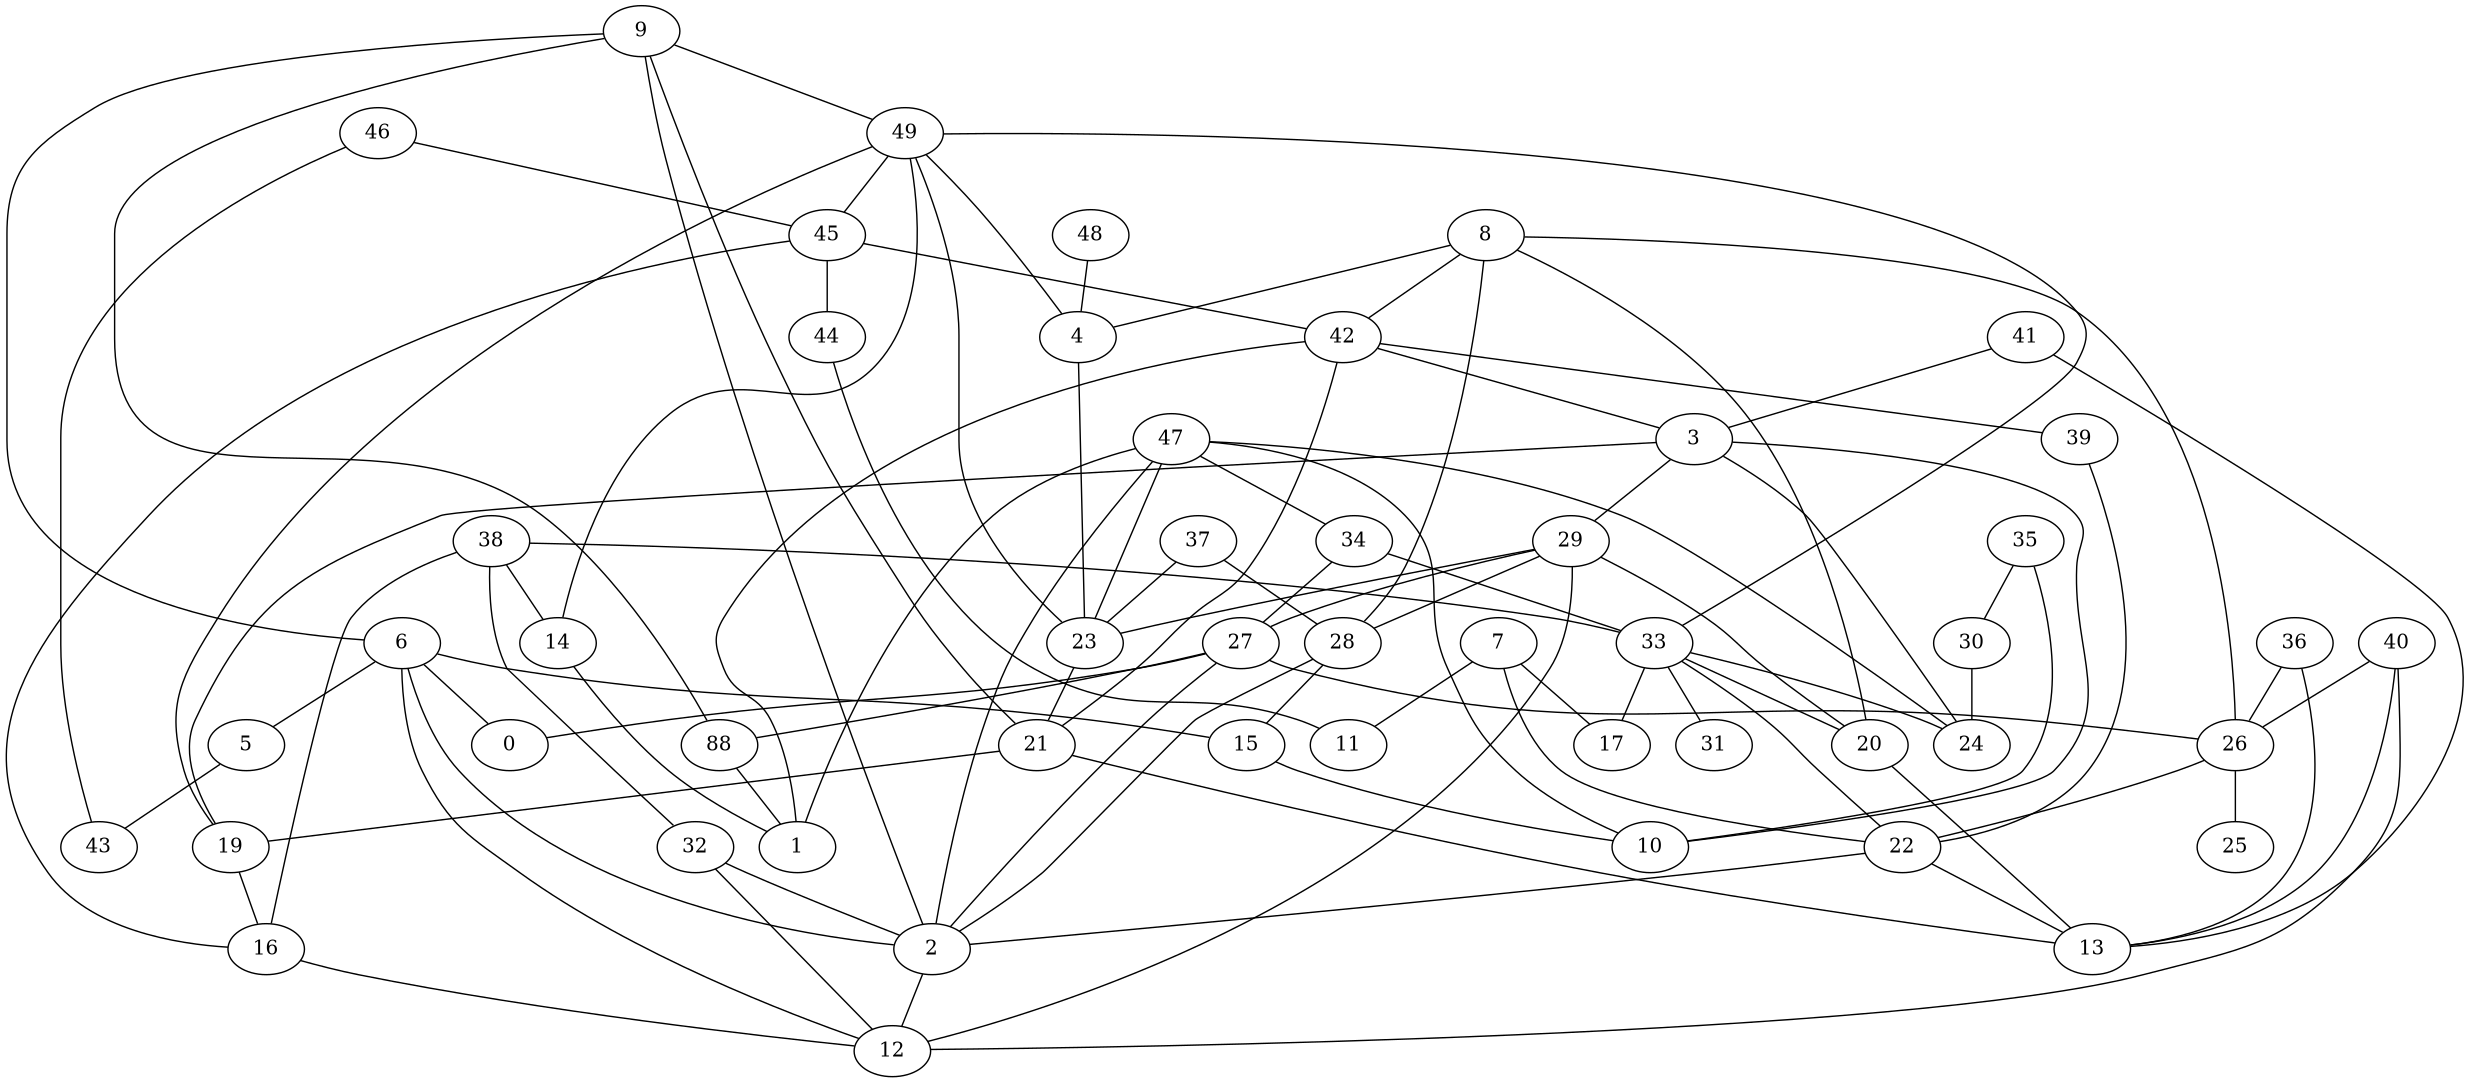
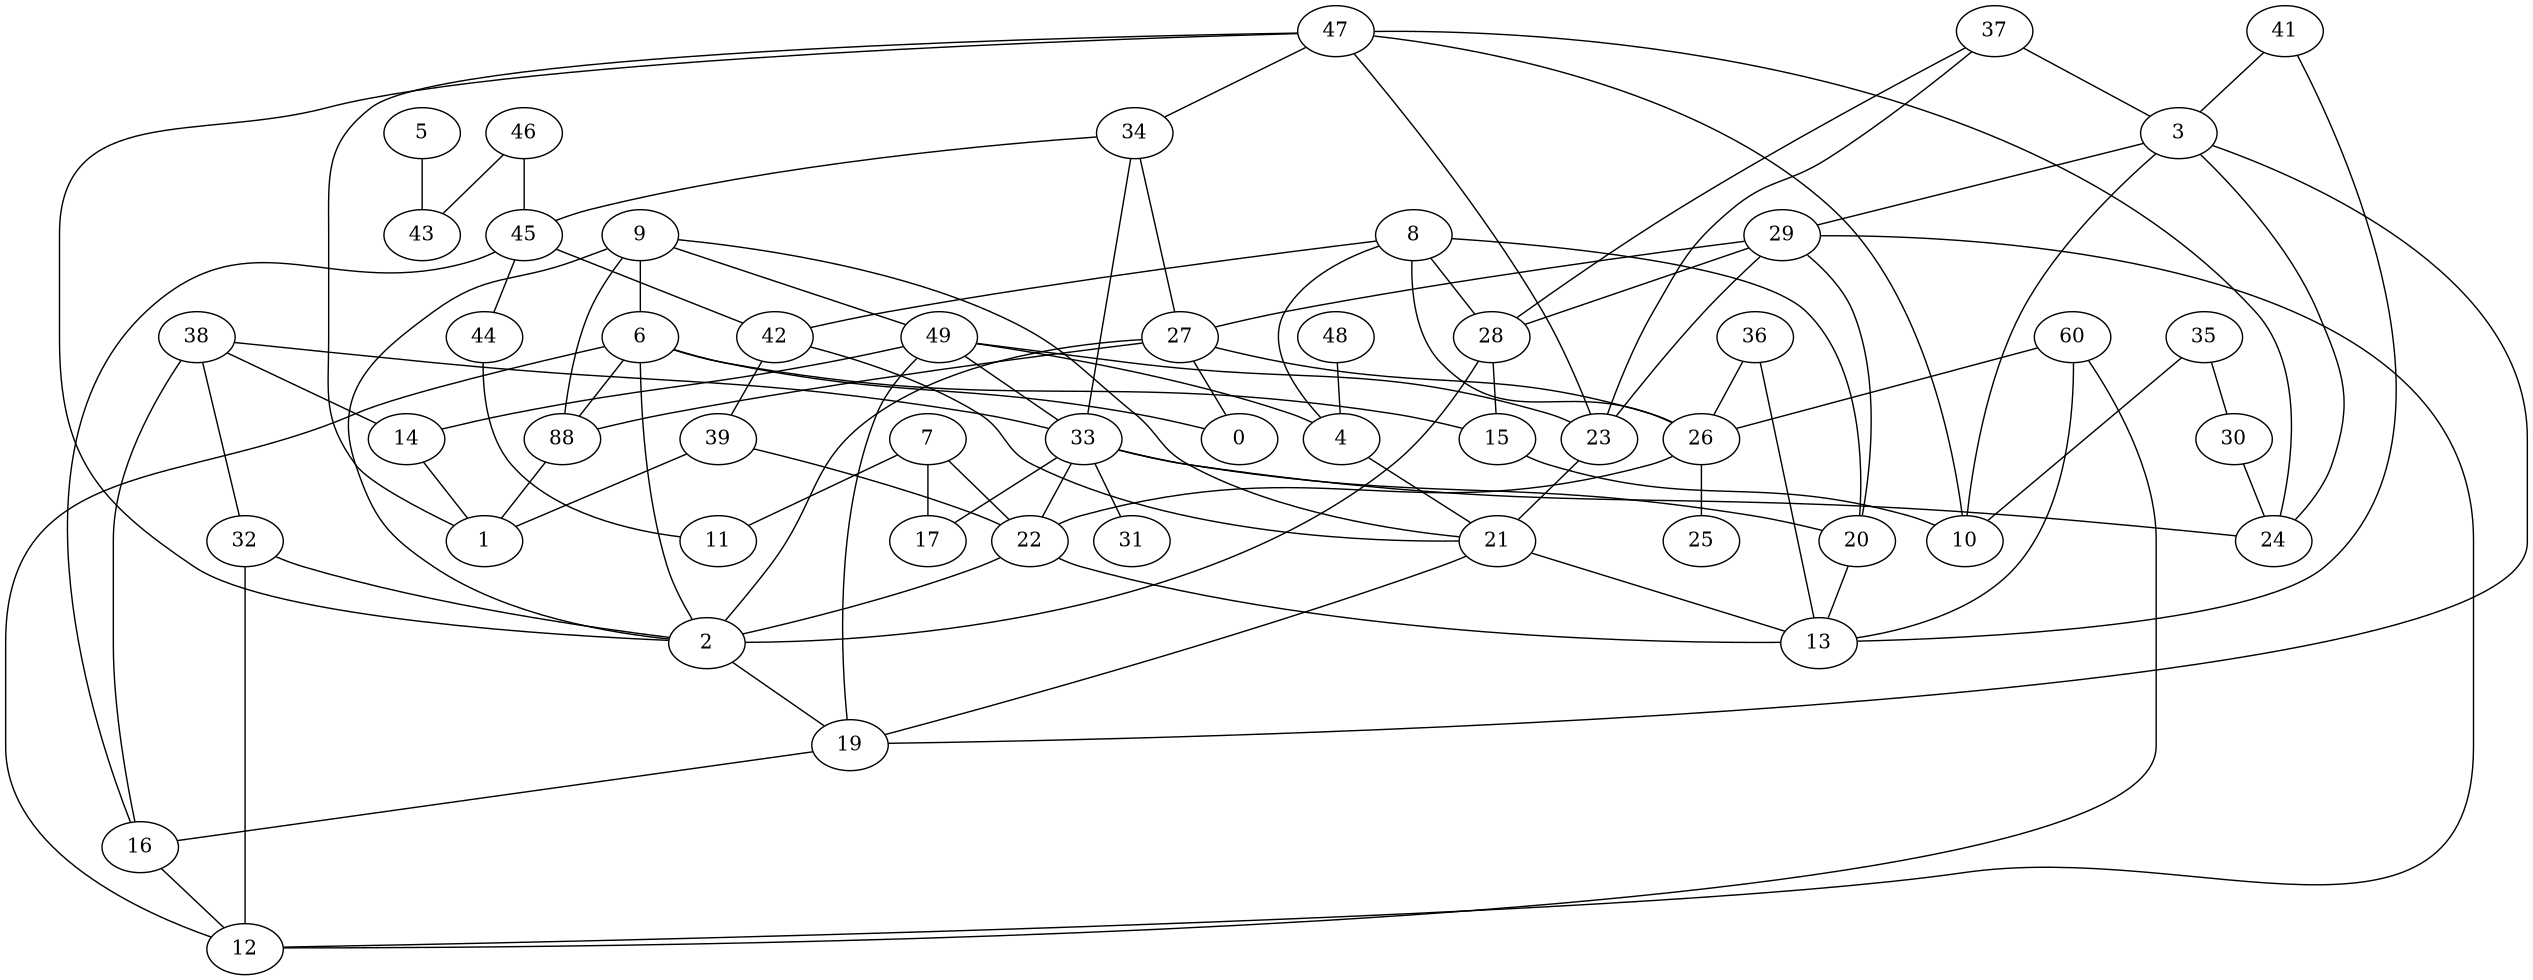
(866, 184) -> (824, 166)
(1519, 388) -> (2087, 82)
(900, 459) -> (601, 490)
(1081, 490) -> (1438, 502)
(2397, 643) -> (2073, 337)
(314, 701) -> (601, 388)
(912, 1000) -> (778, 694)
